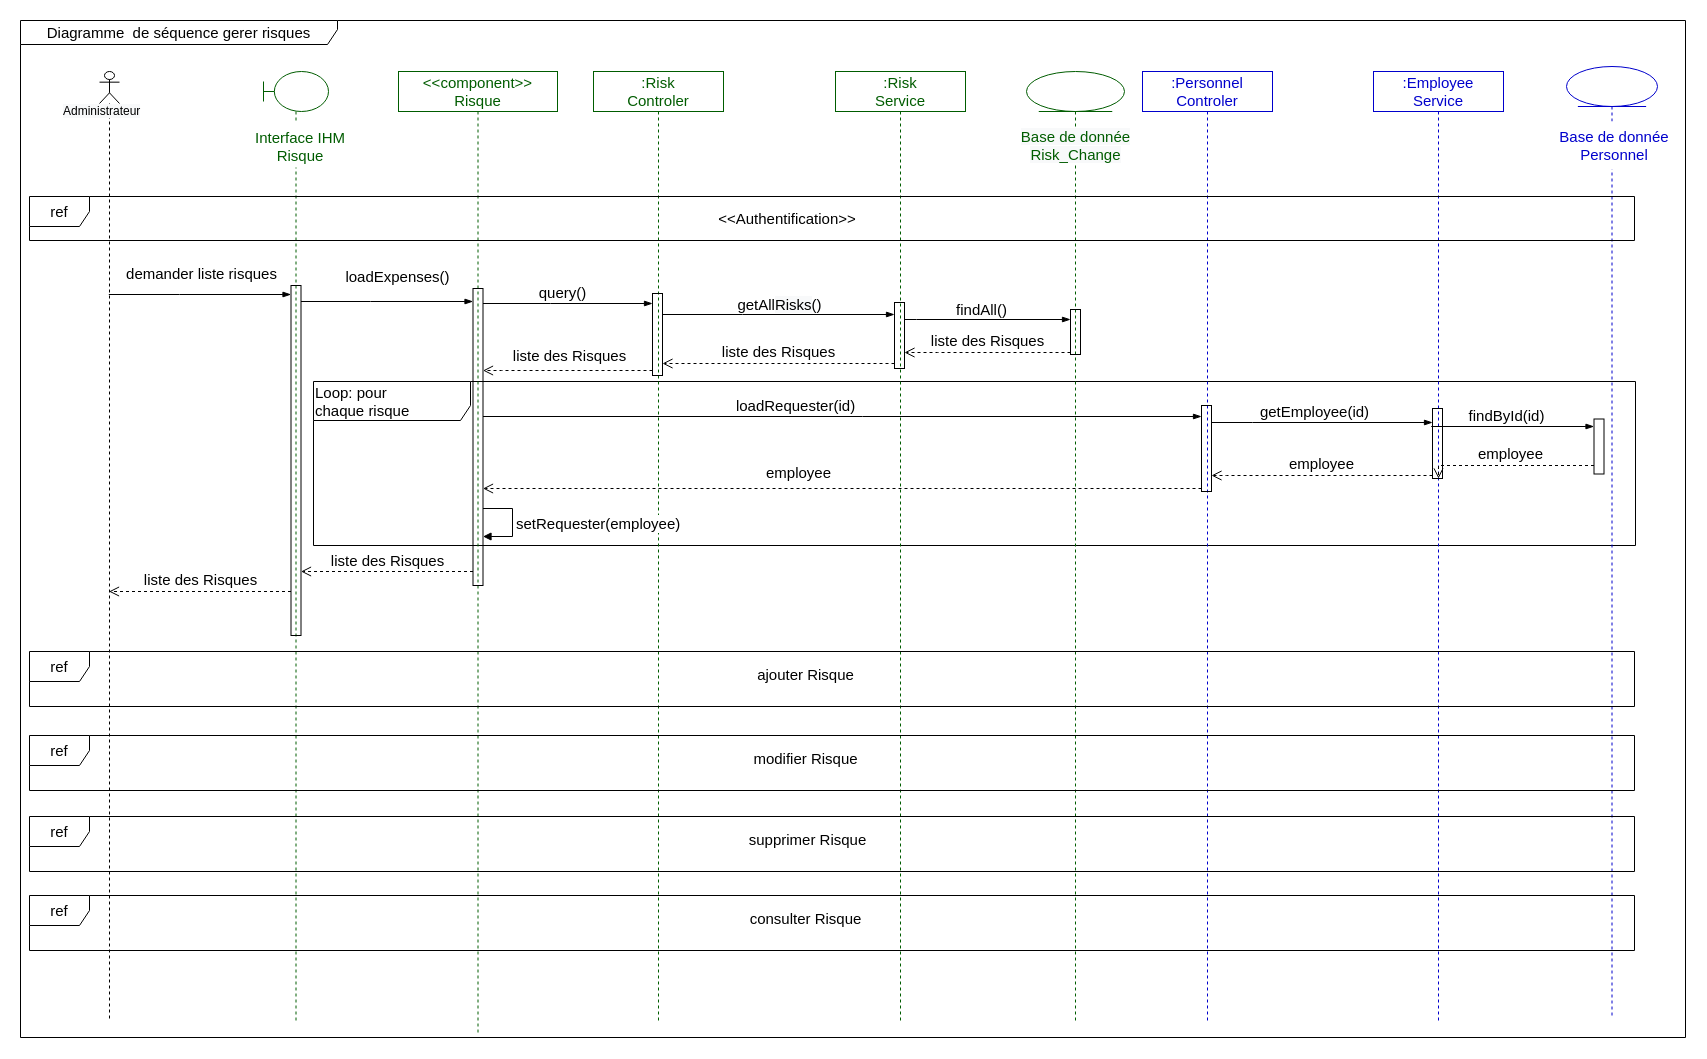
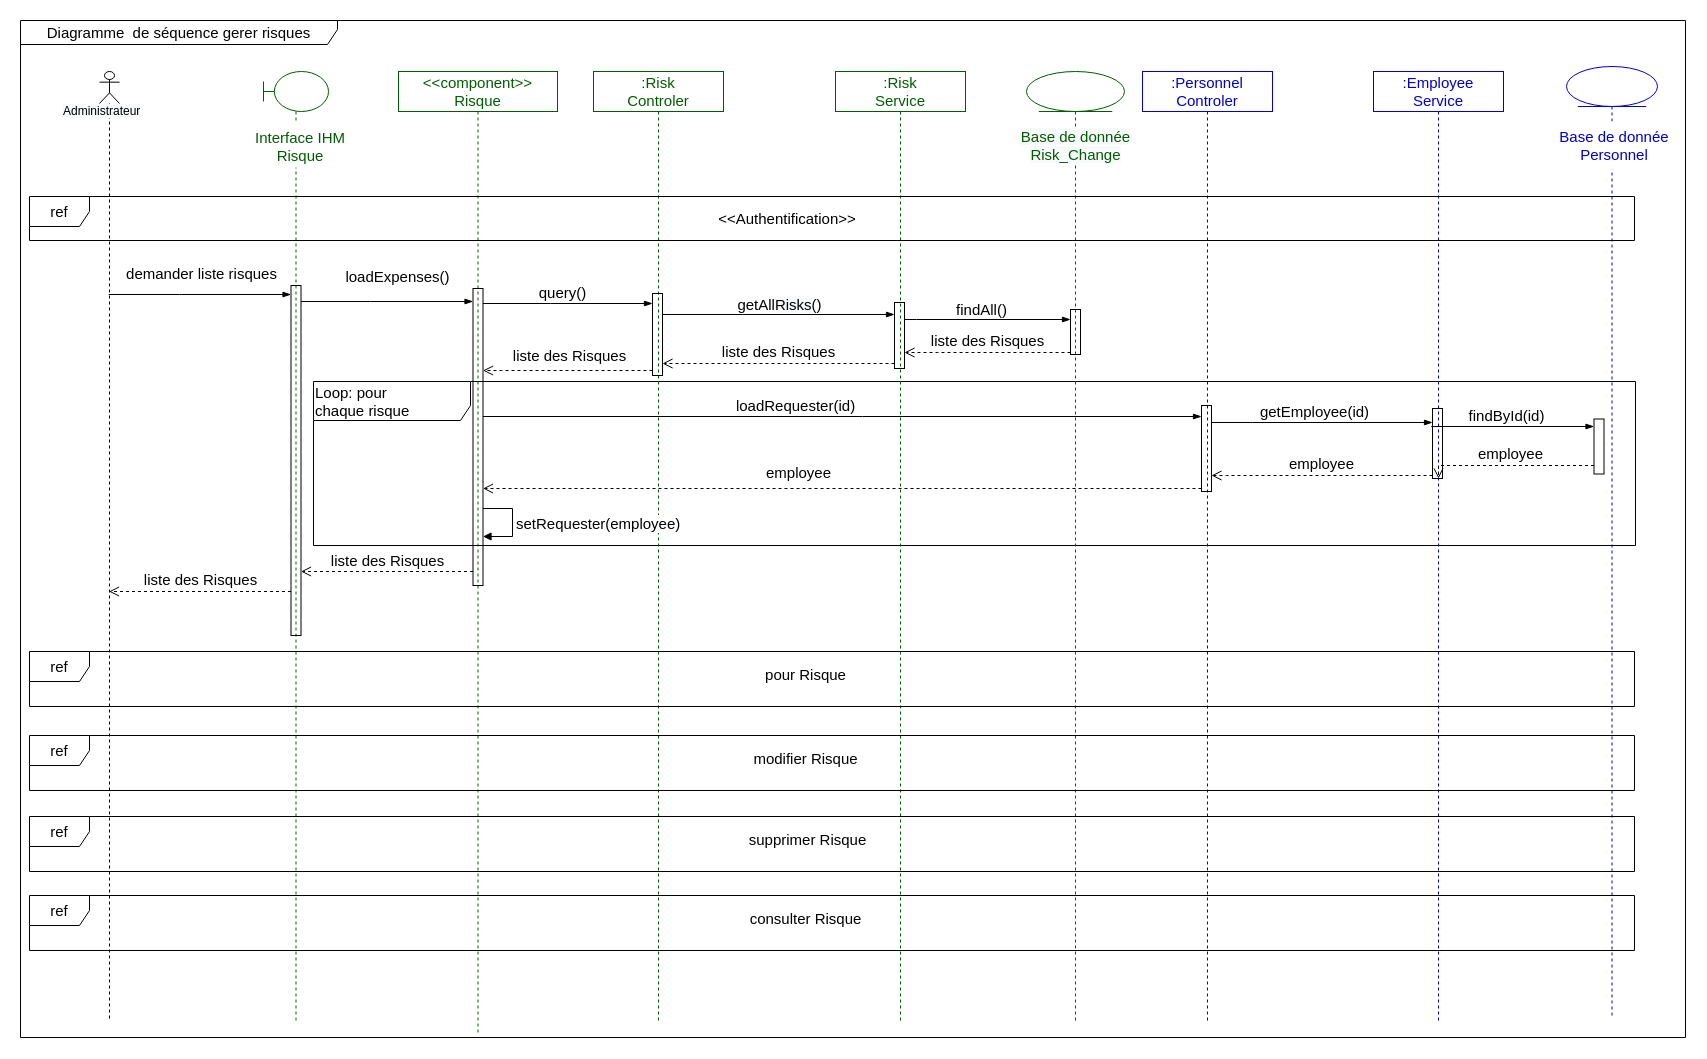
(806, 675) -> (806, 675)
